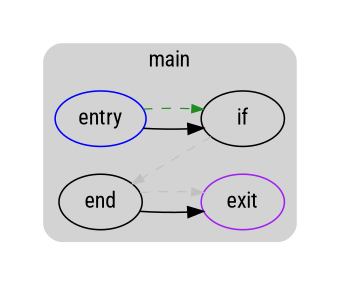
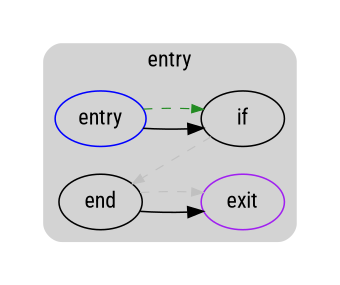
(170, 61) -> (170, 61)
